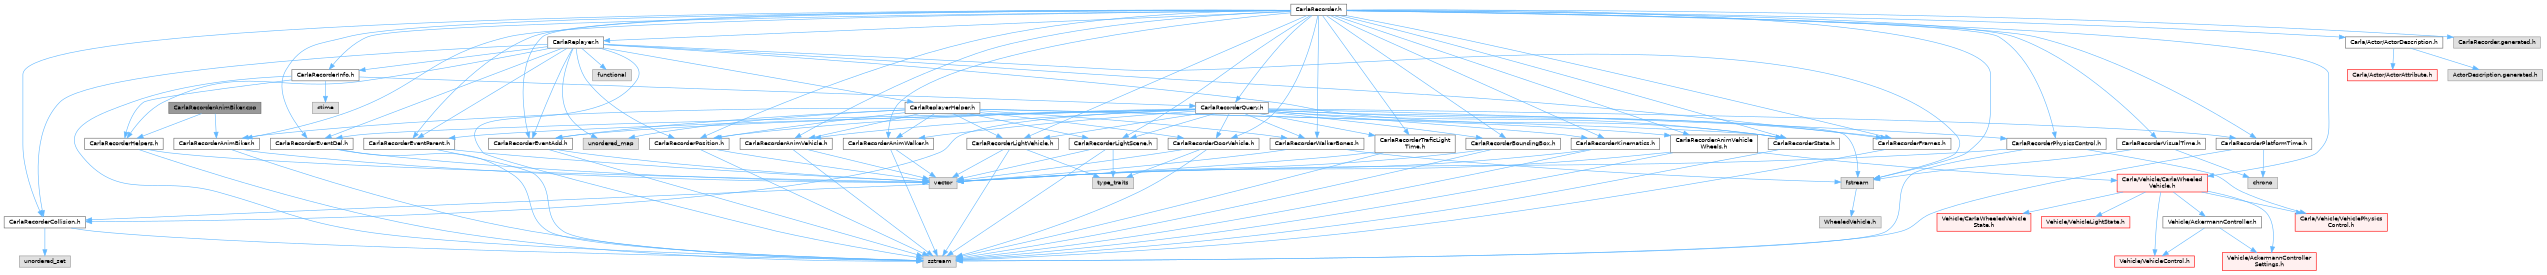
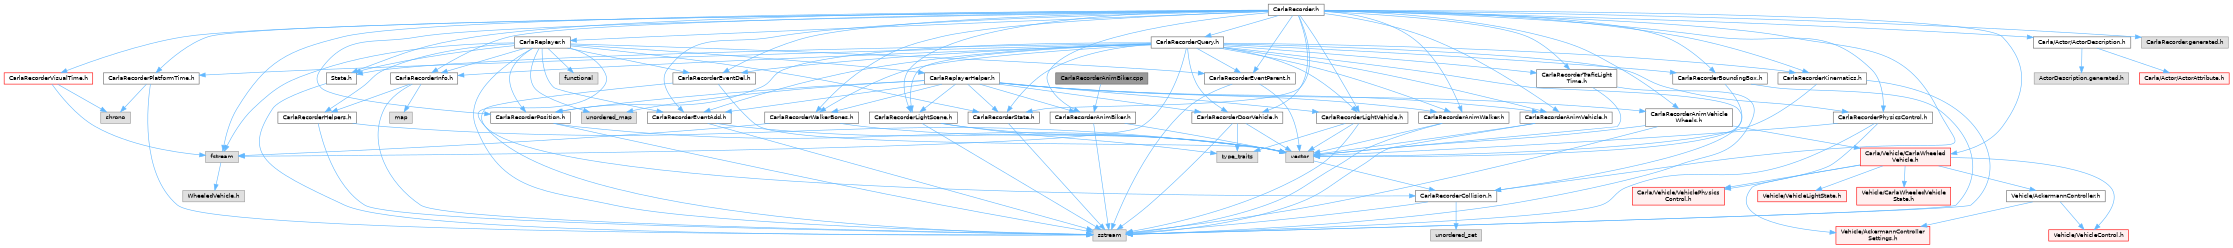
(774, 91) -> (807, 58)
(325, 108) -> (401, 118)
(172, 125) -> none
(1912, 144) -> (342, 78)
(2161, 144) -> (48, 78)
